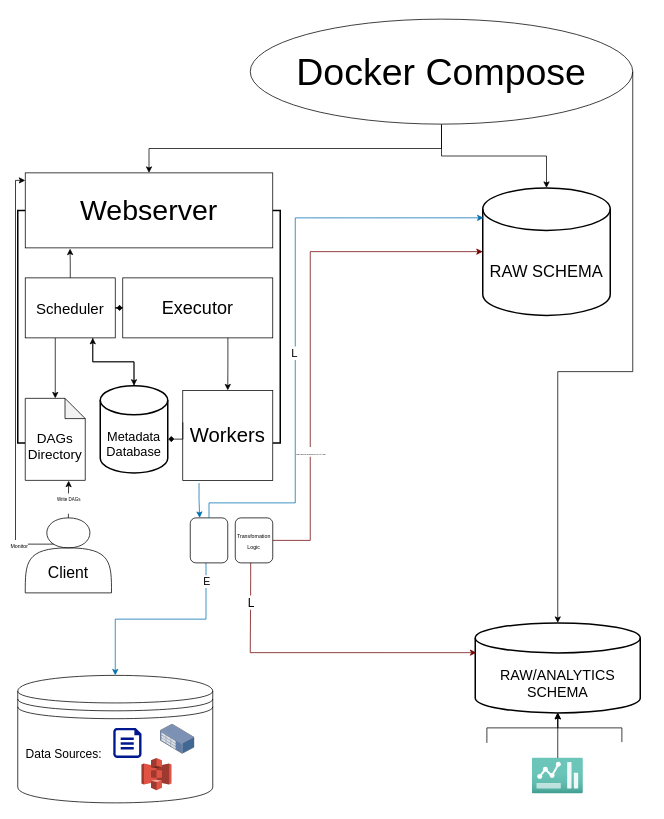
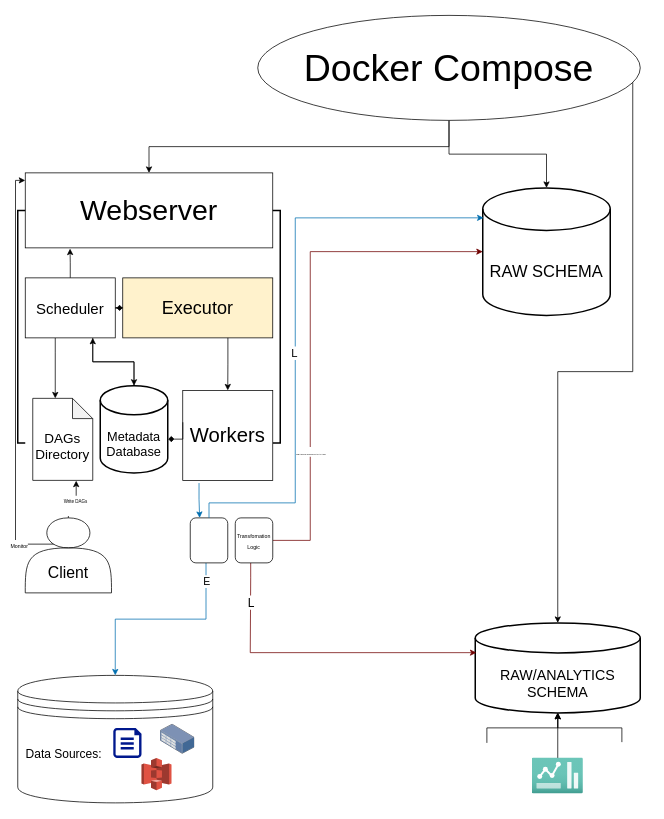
(441, 72) -> (449, 68)
(198, 308) -> (198, 308)
(55, 439) -> (63, 439)
